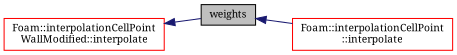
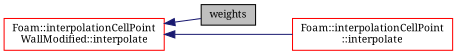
(279, 22) -> (234, 34)
